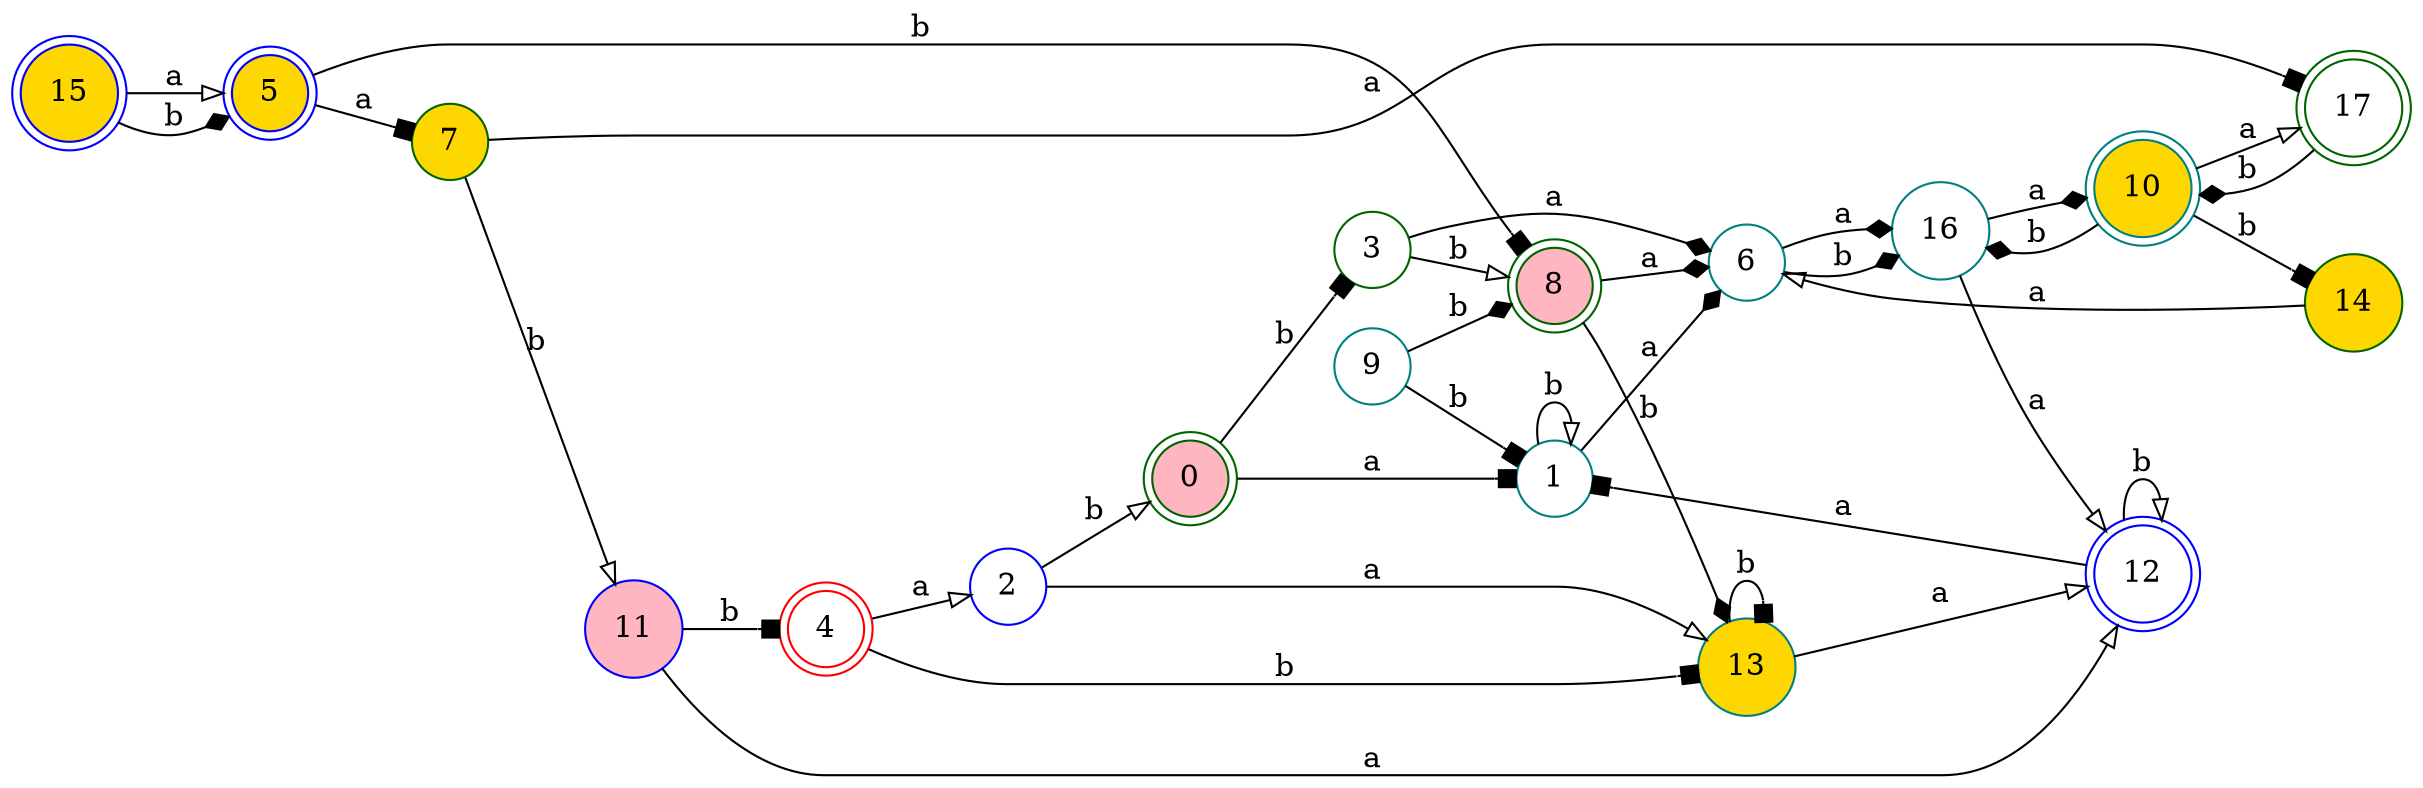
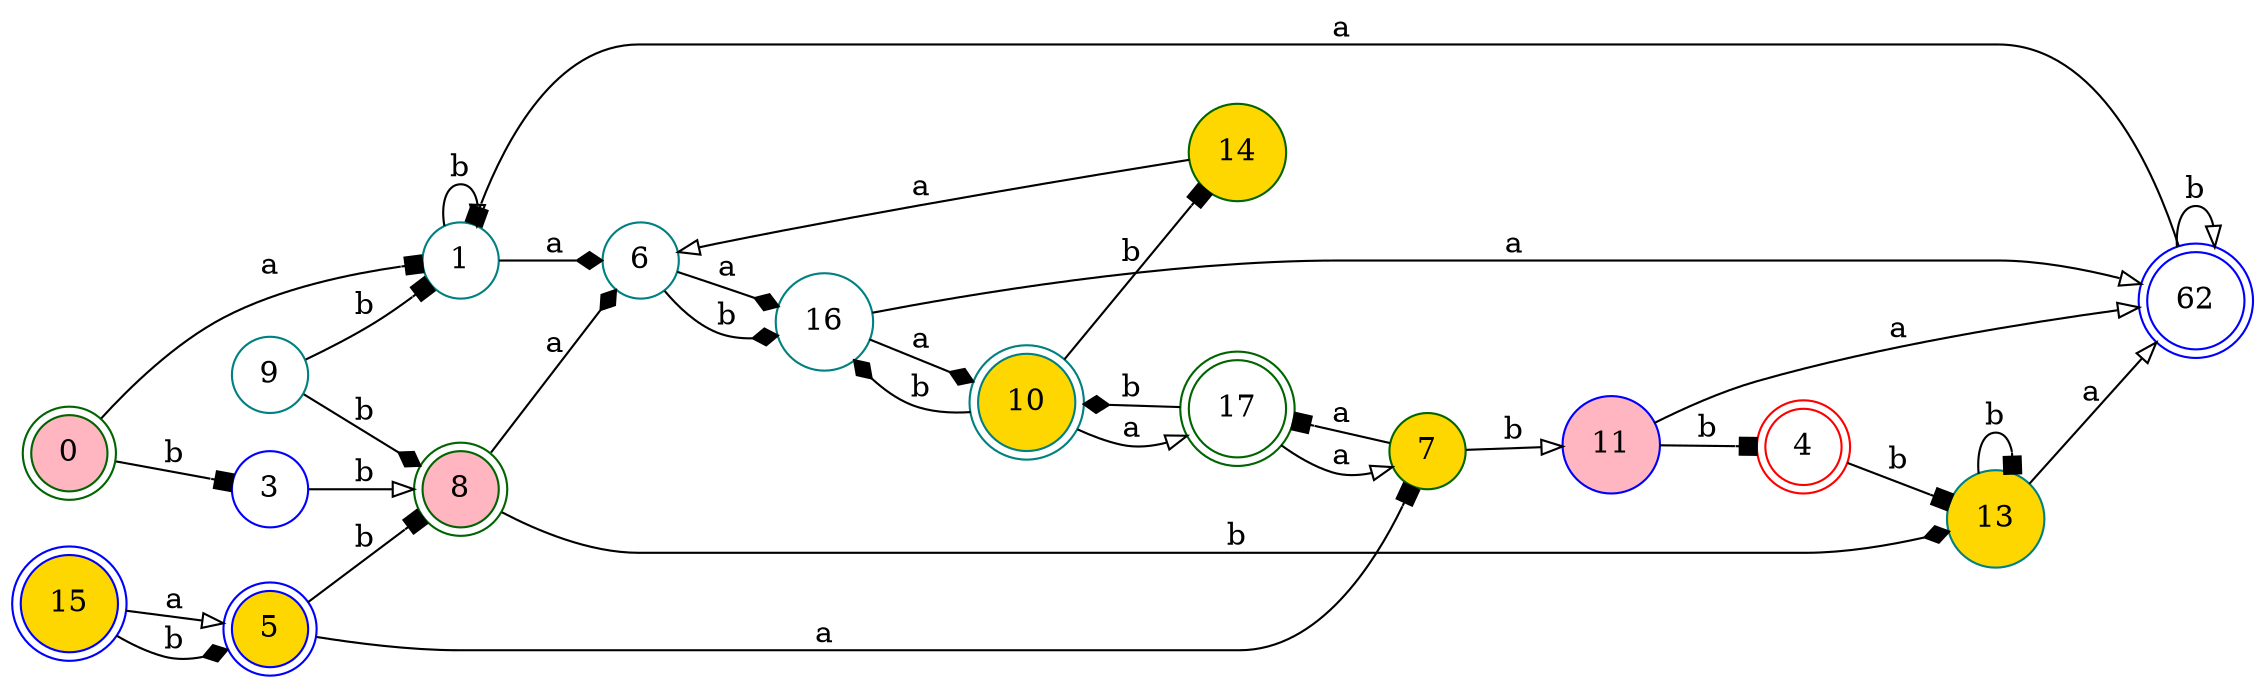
(1548, 214) -> none
(1372, 250) -> (270, 489)
none -> (1324, 469)
(2143, 574) -> (2196, 301)
(1008, 587) -> none
